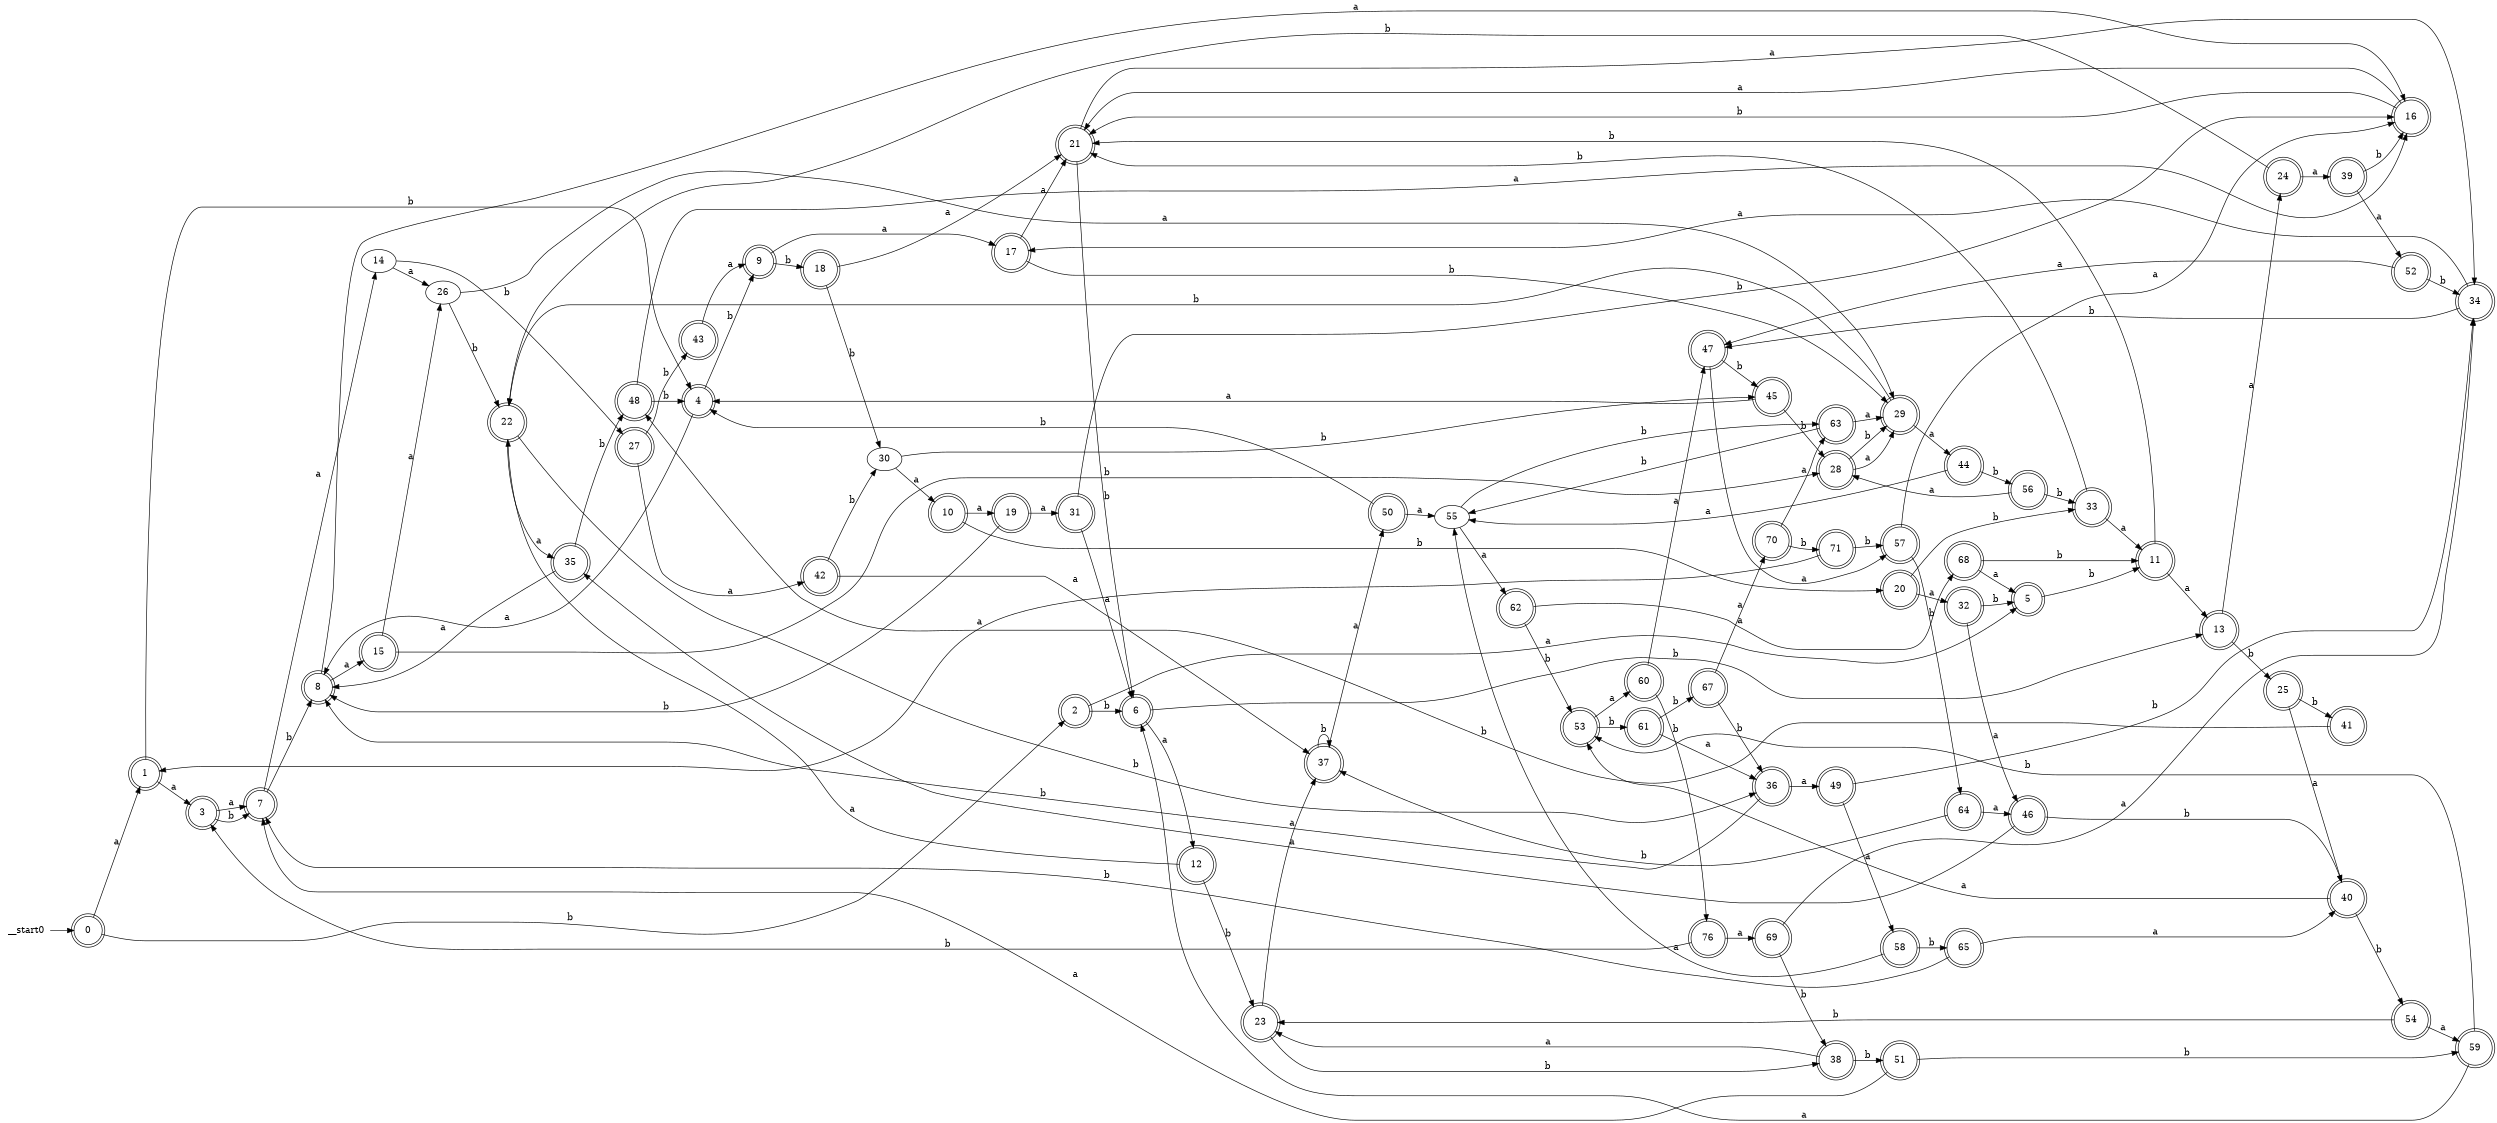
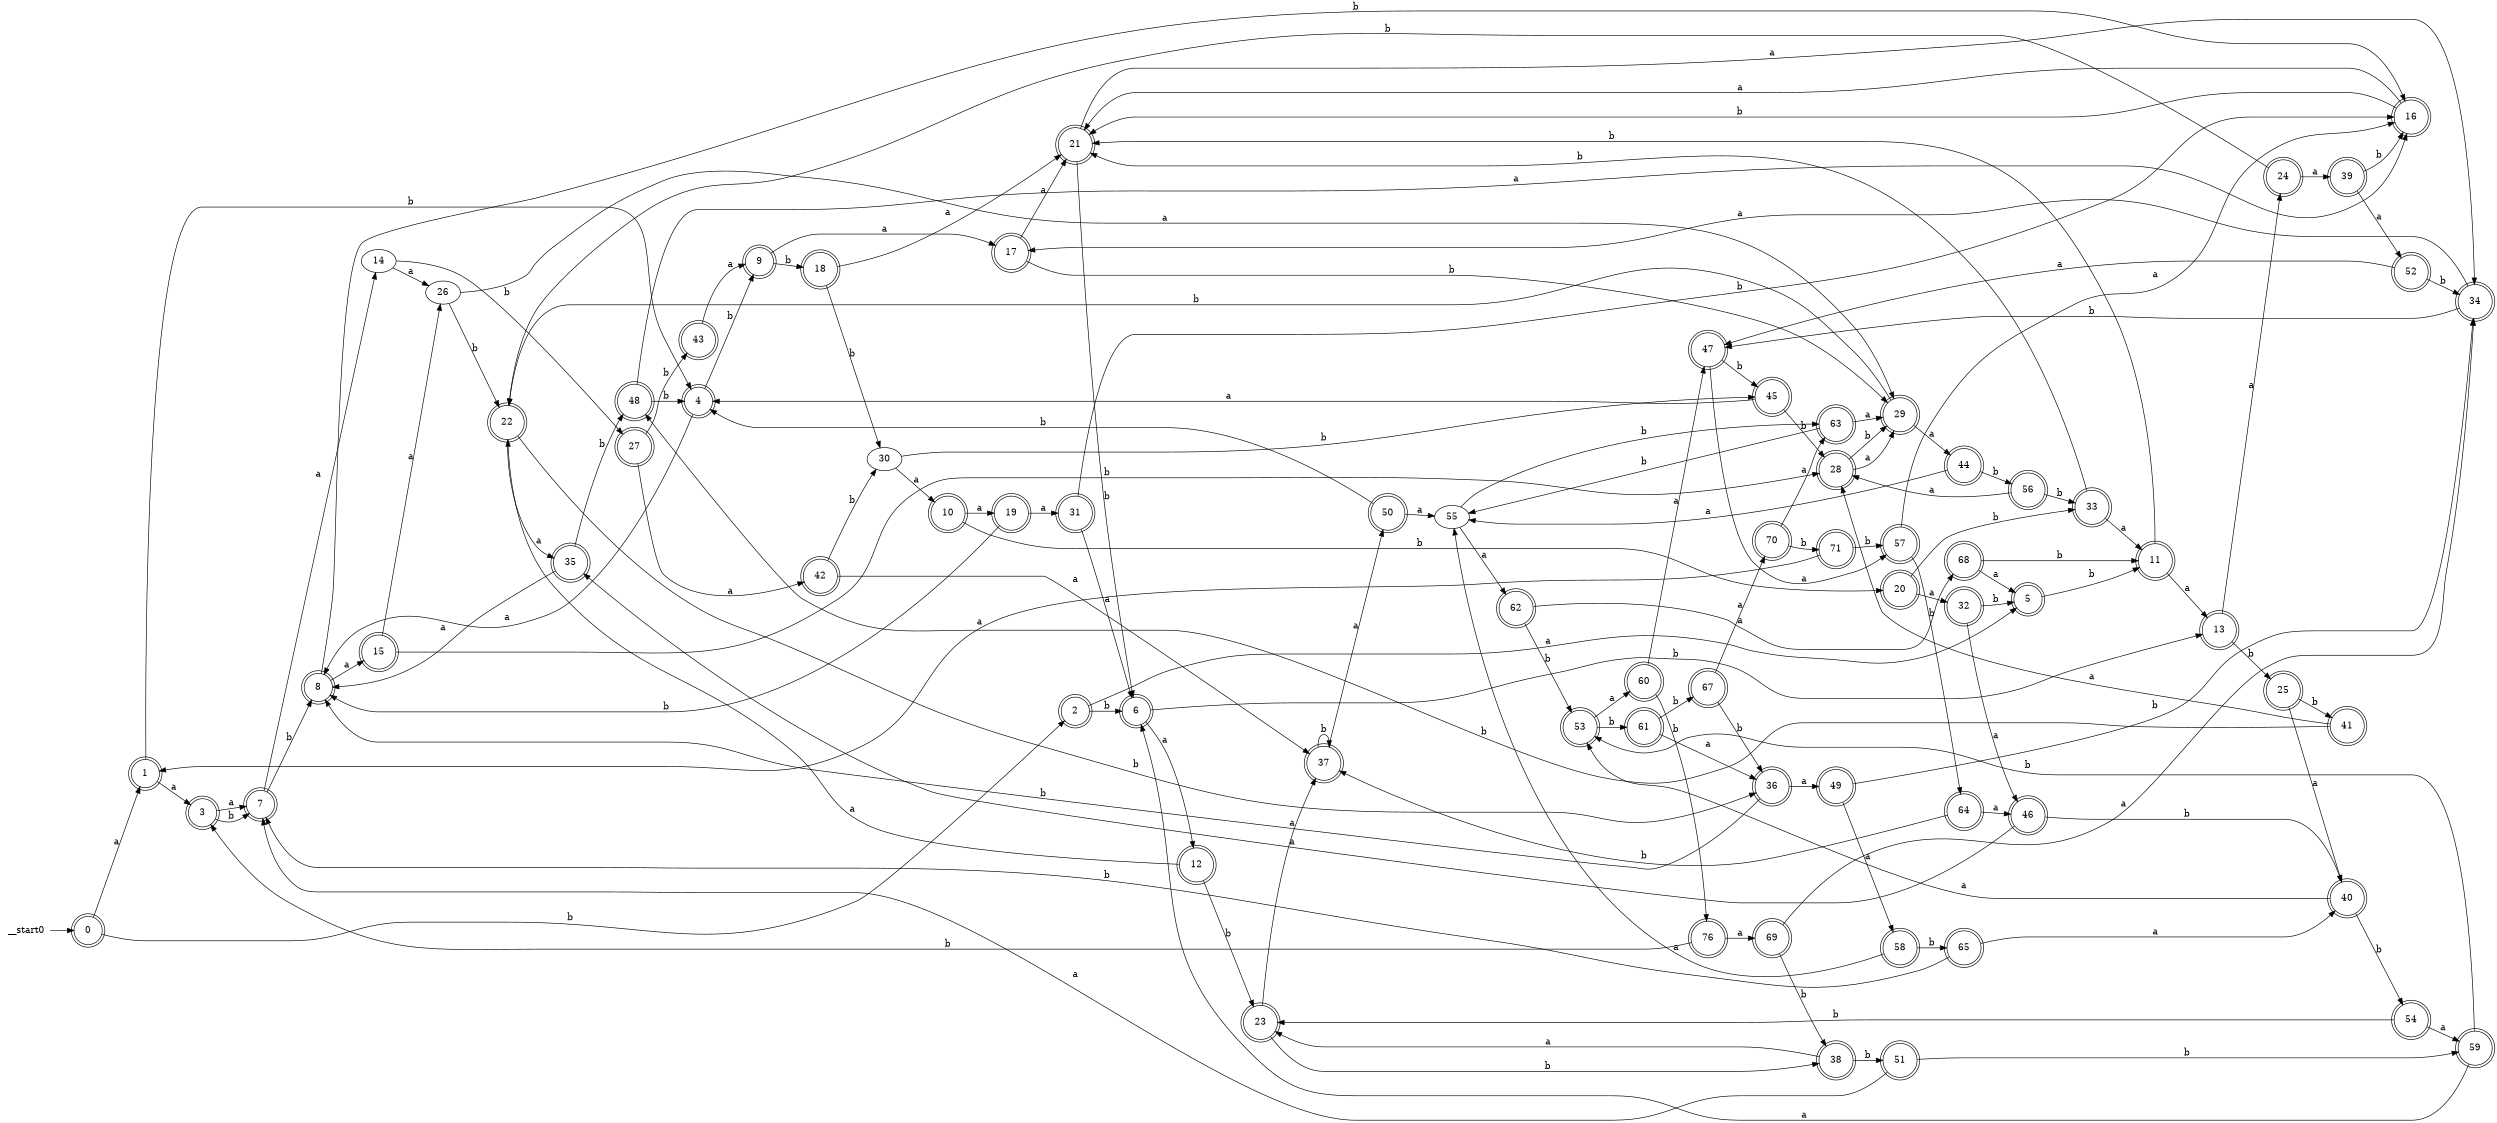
(1356, 7) -> (1356, 7)
none -> (2039, 673)
